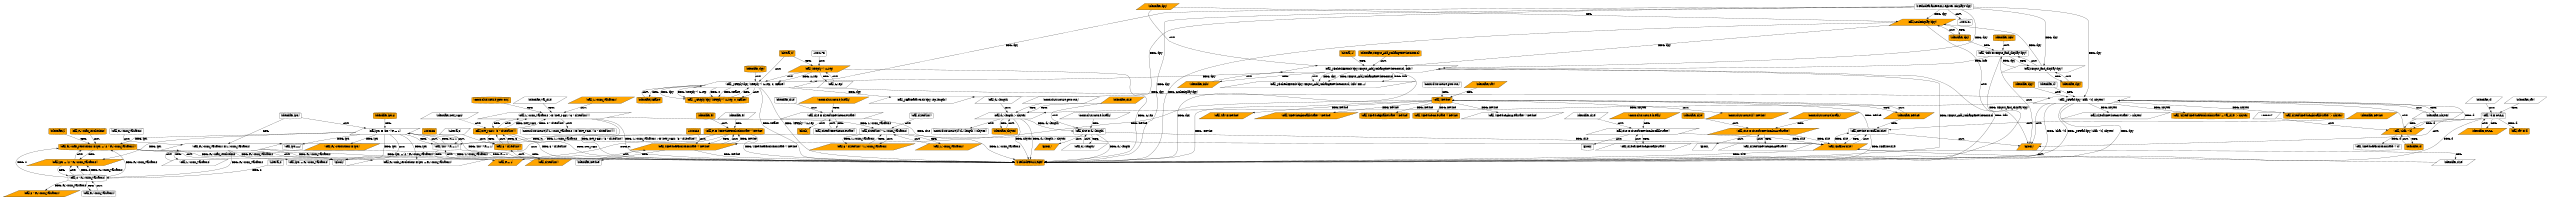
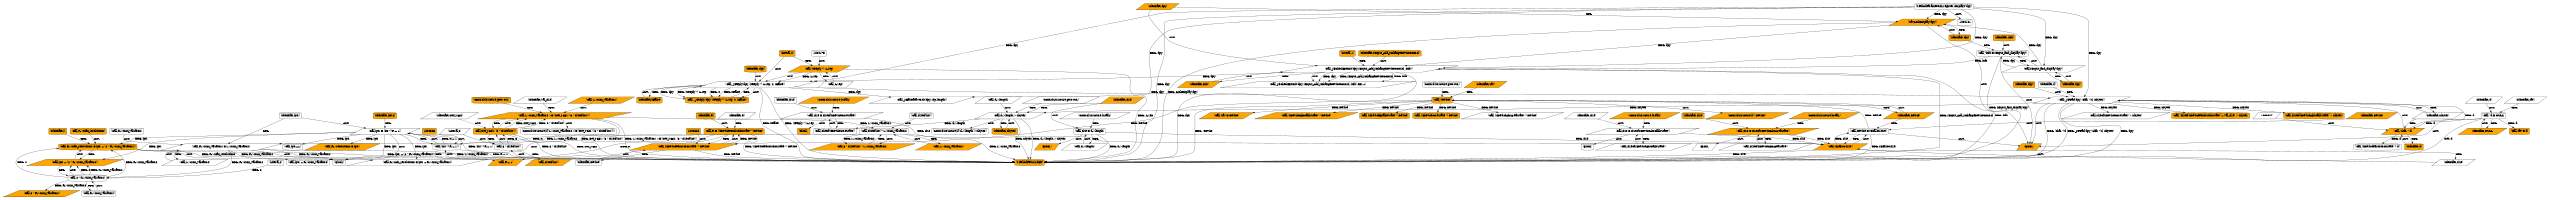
(1922, 22) -> (1922, 22)
(554, 116) -> (554, 116)
(1047, 128) -> (919, 124)
(2448, 139) -> (2448, 139)
(508, 147) -> (508, 147)
